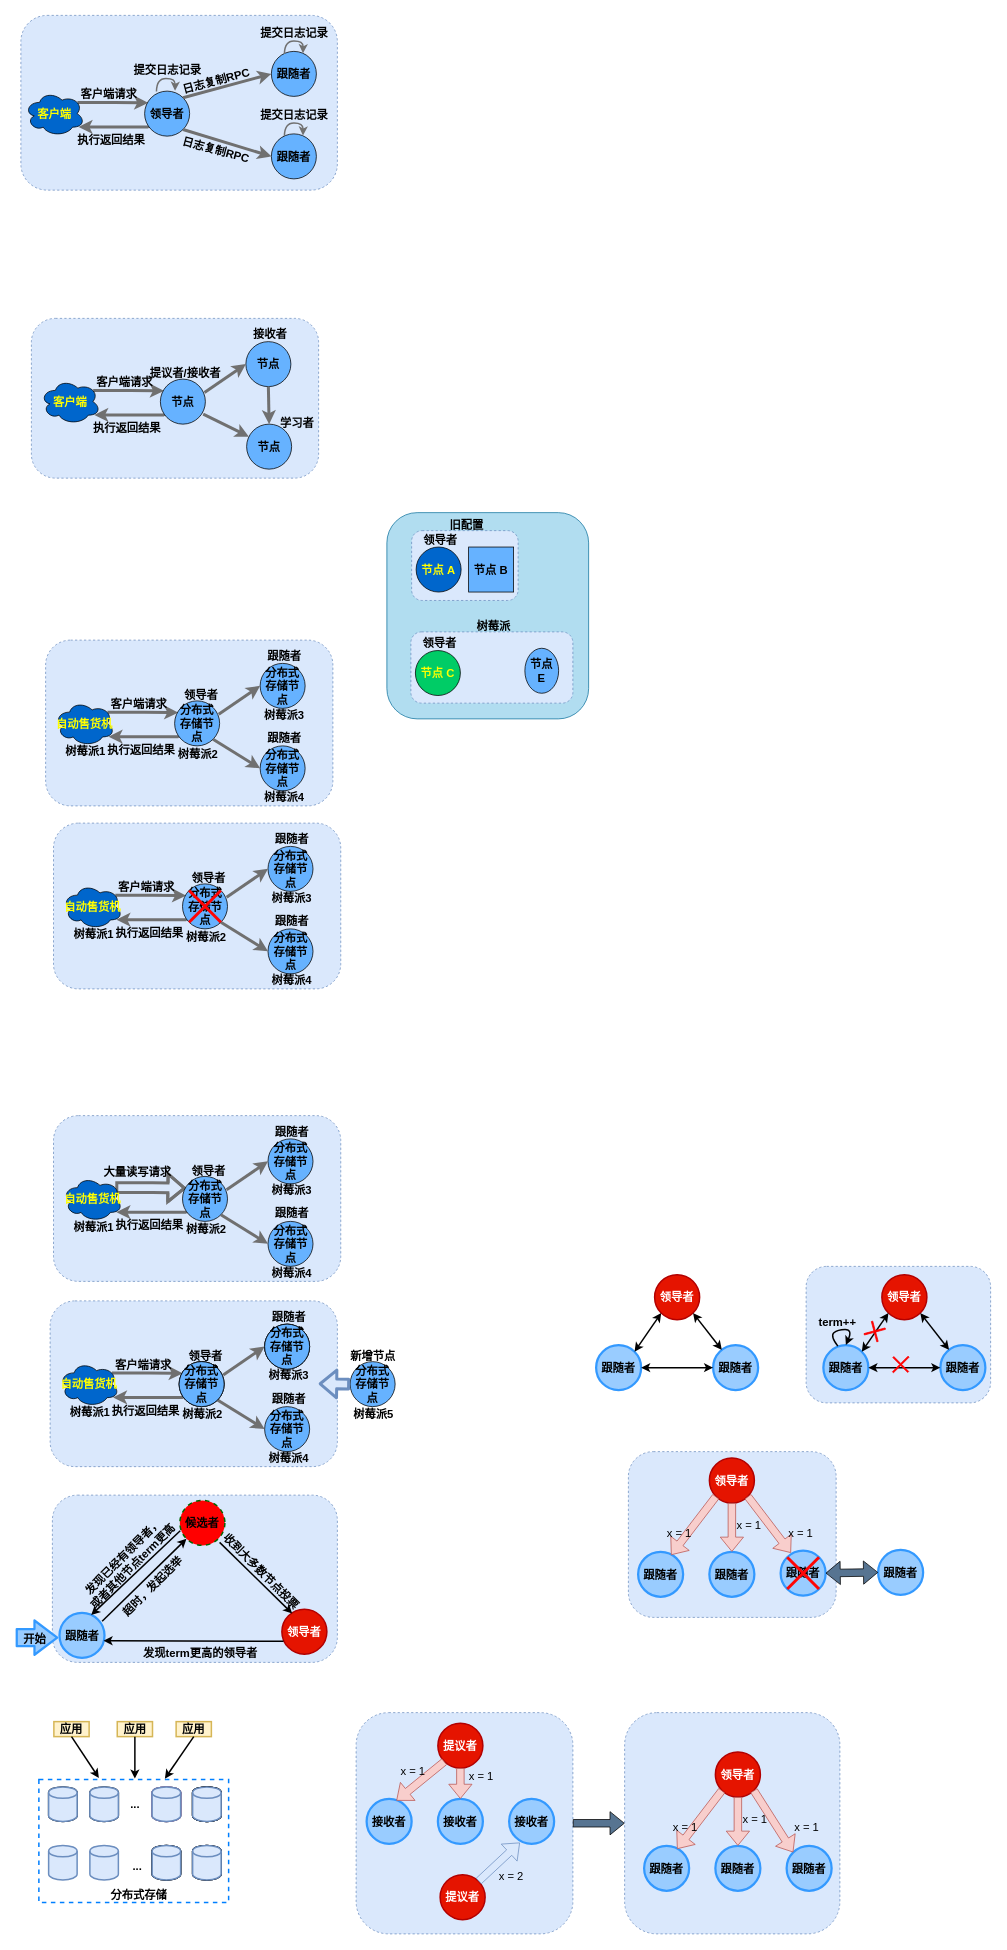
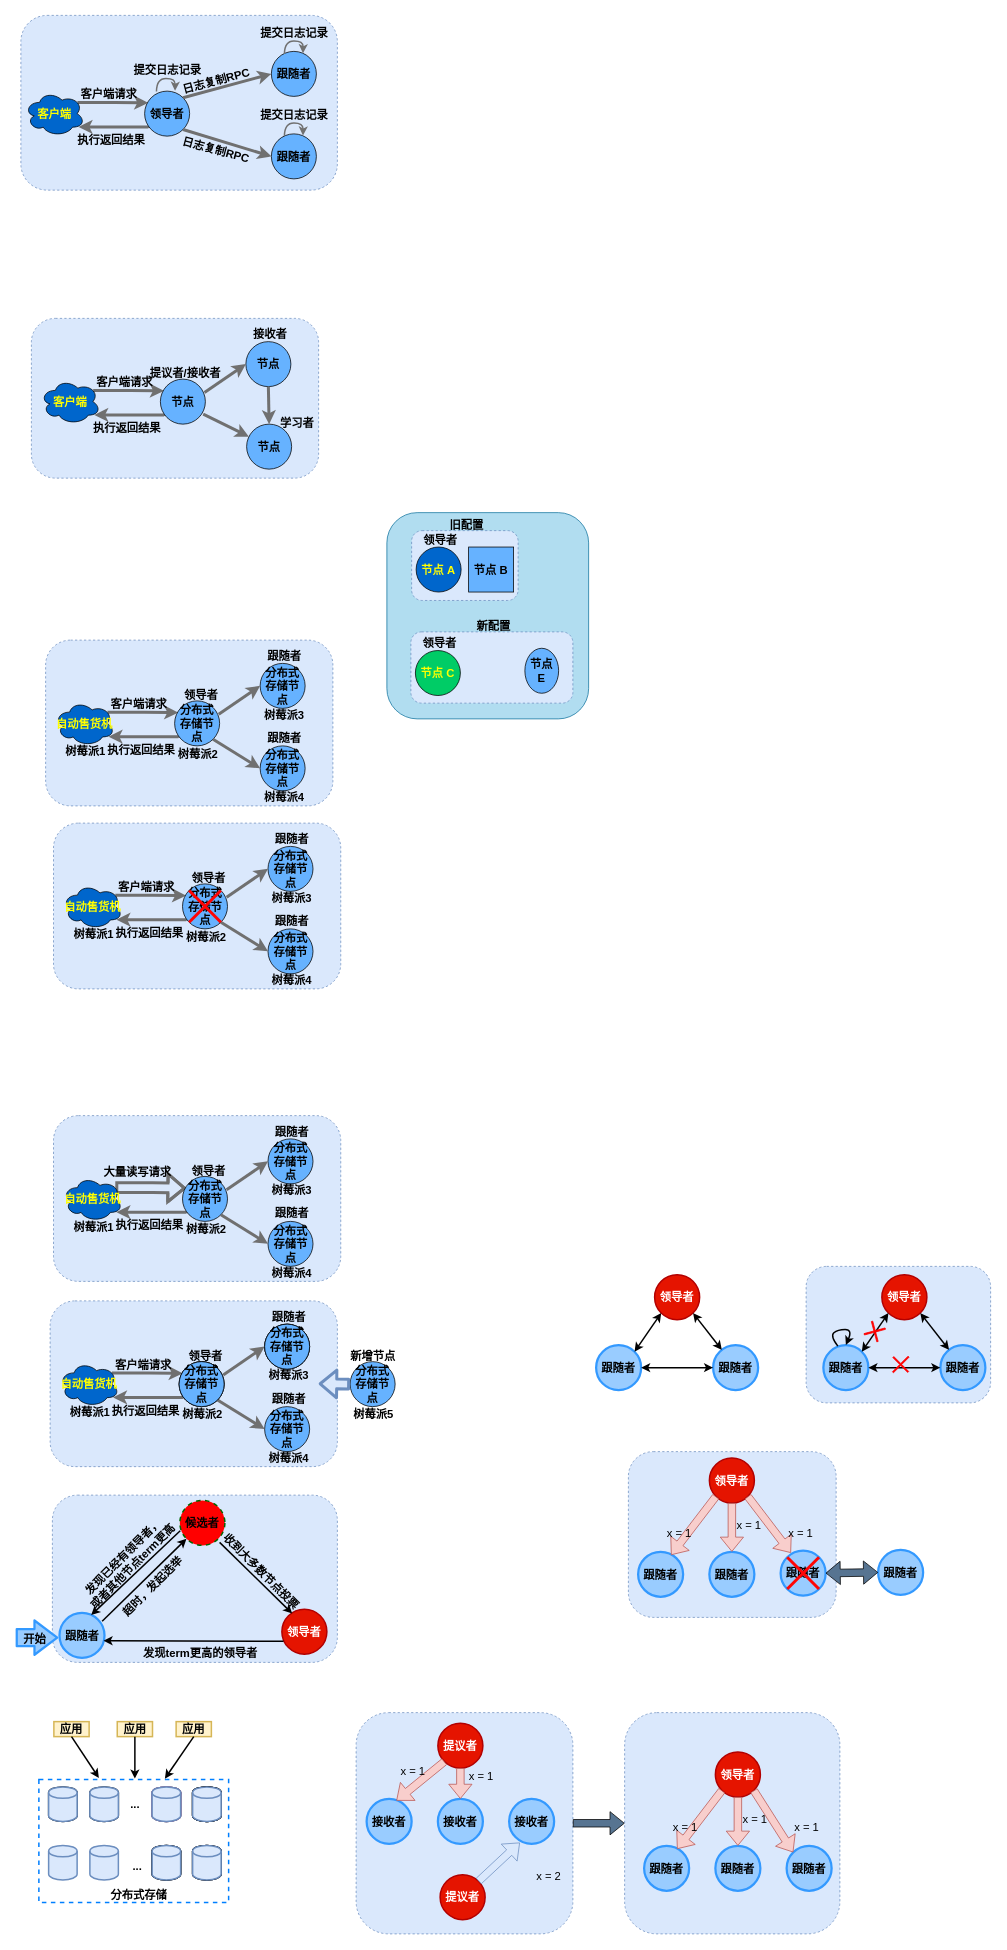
(494, 626) -> (494, 626)
(837, 1322) -> none
(511, 1876) -> (549, 1876)
